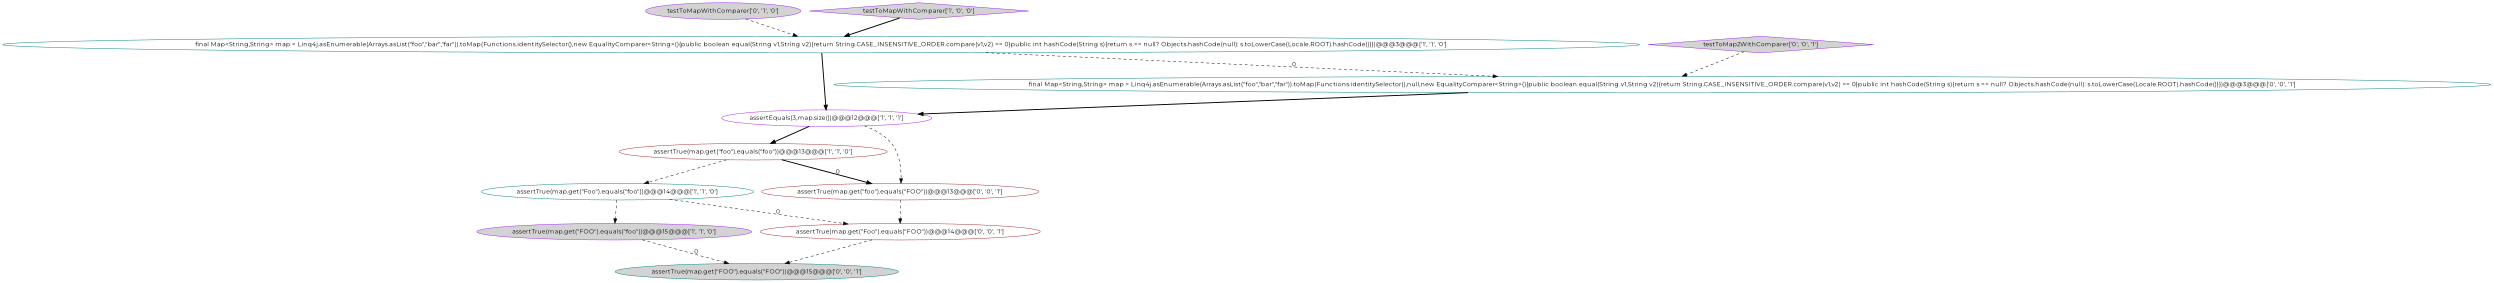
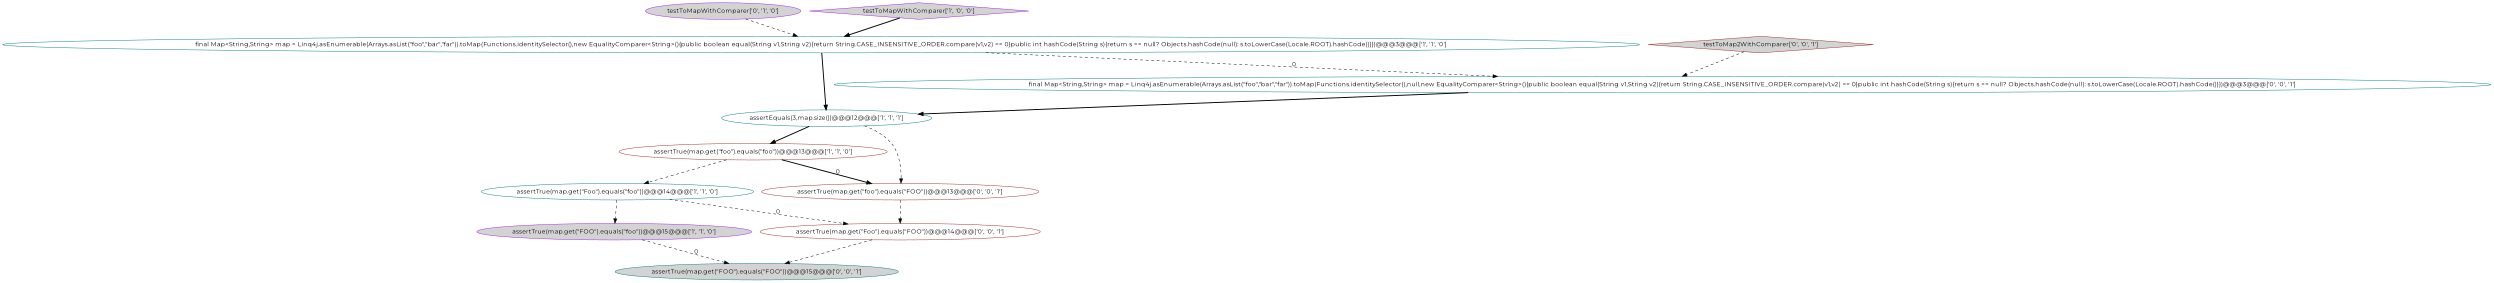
(1761, 45) -> (1761, 45)
(827, 118) -> (827, 118)
